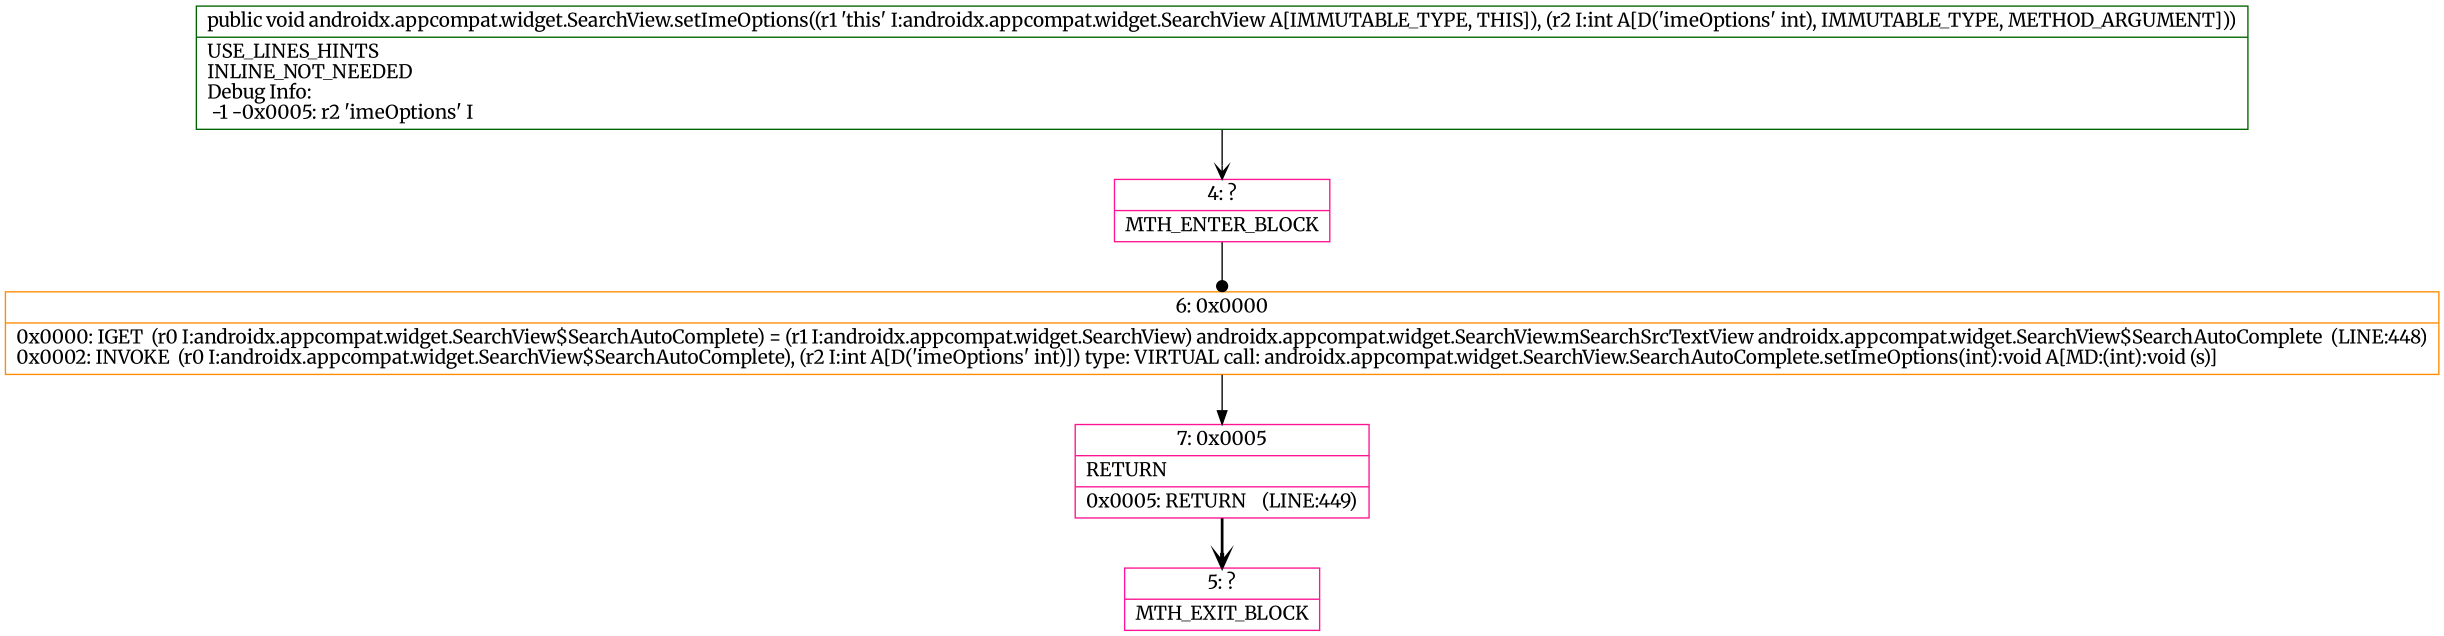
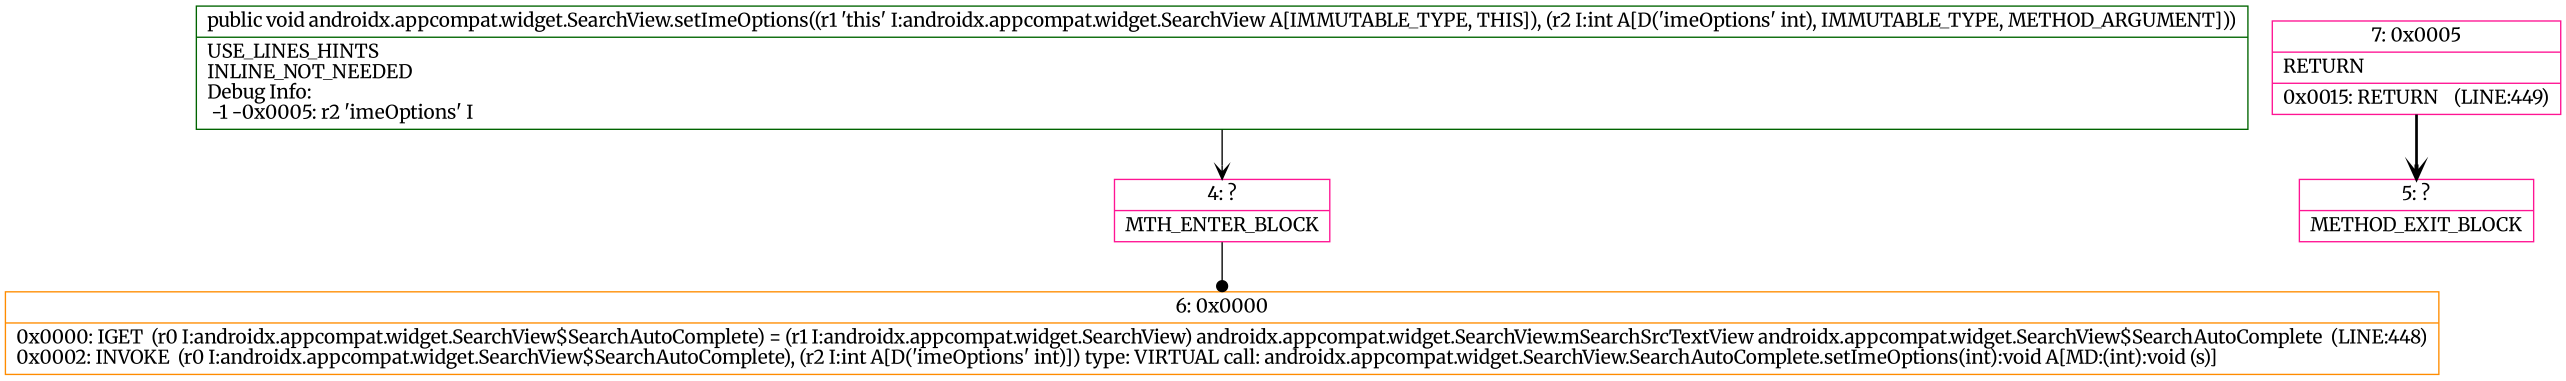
(1222, 393) -> none
(1222, 502) -> (2417, 98)
(1222, 614) -> (2417, 225)
